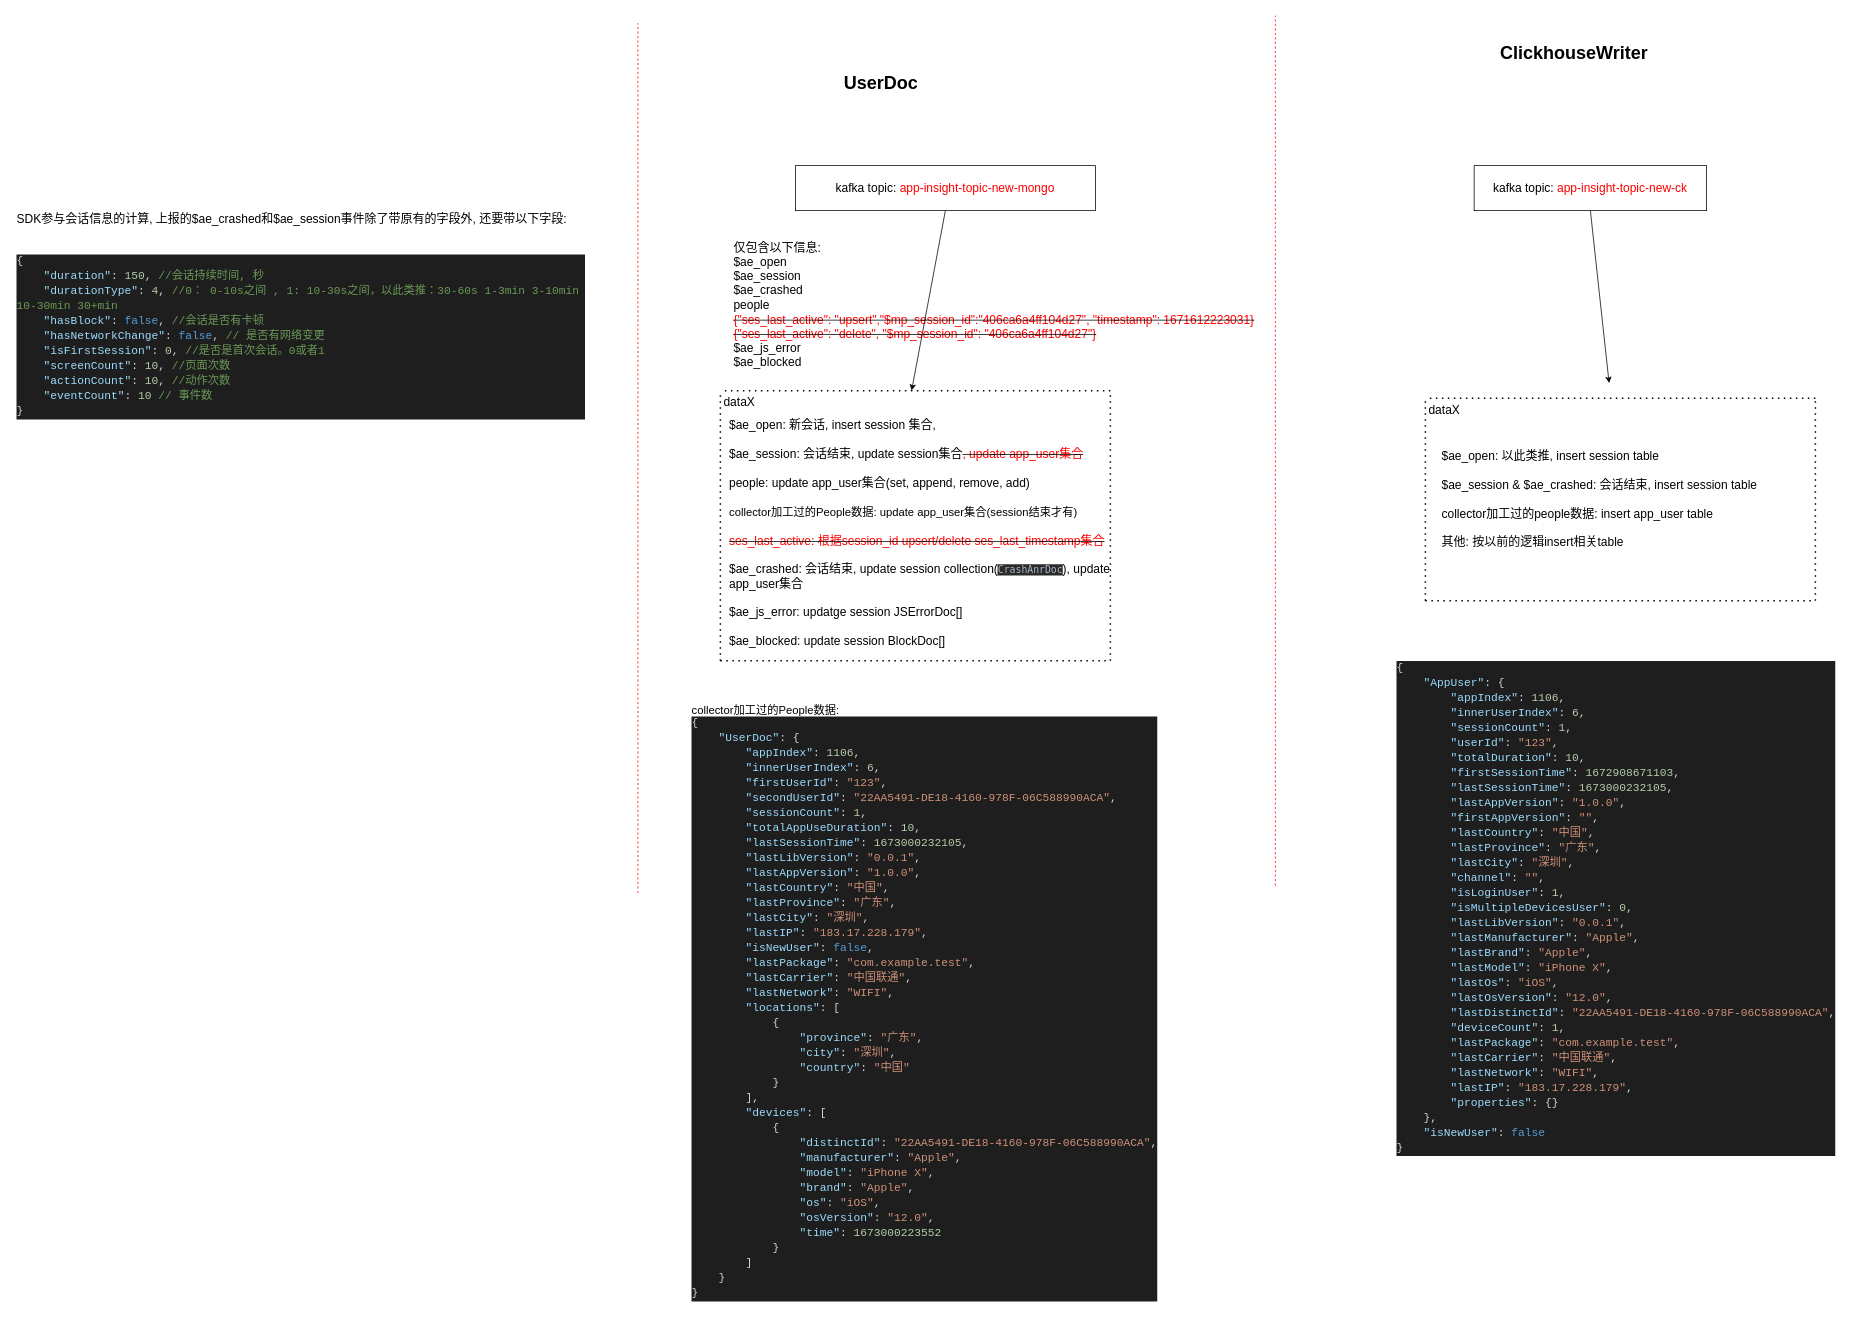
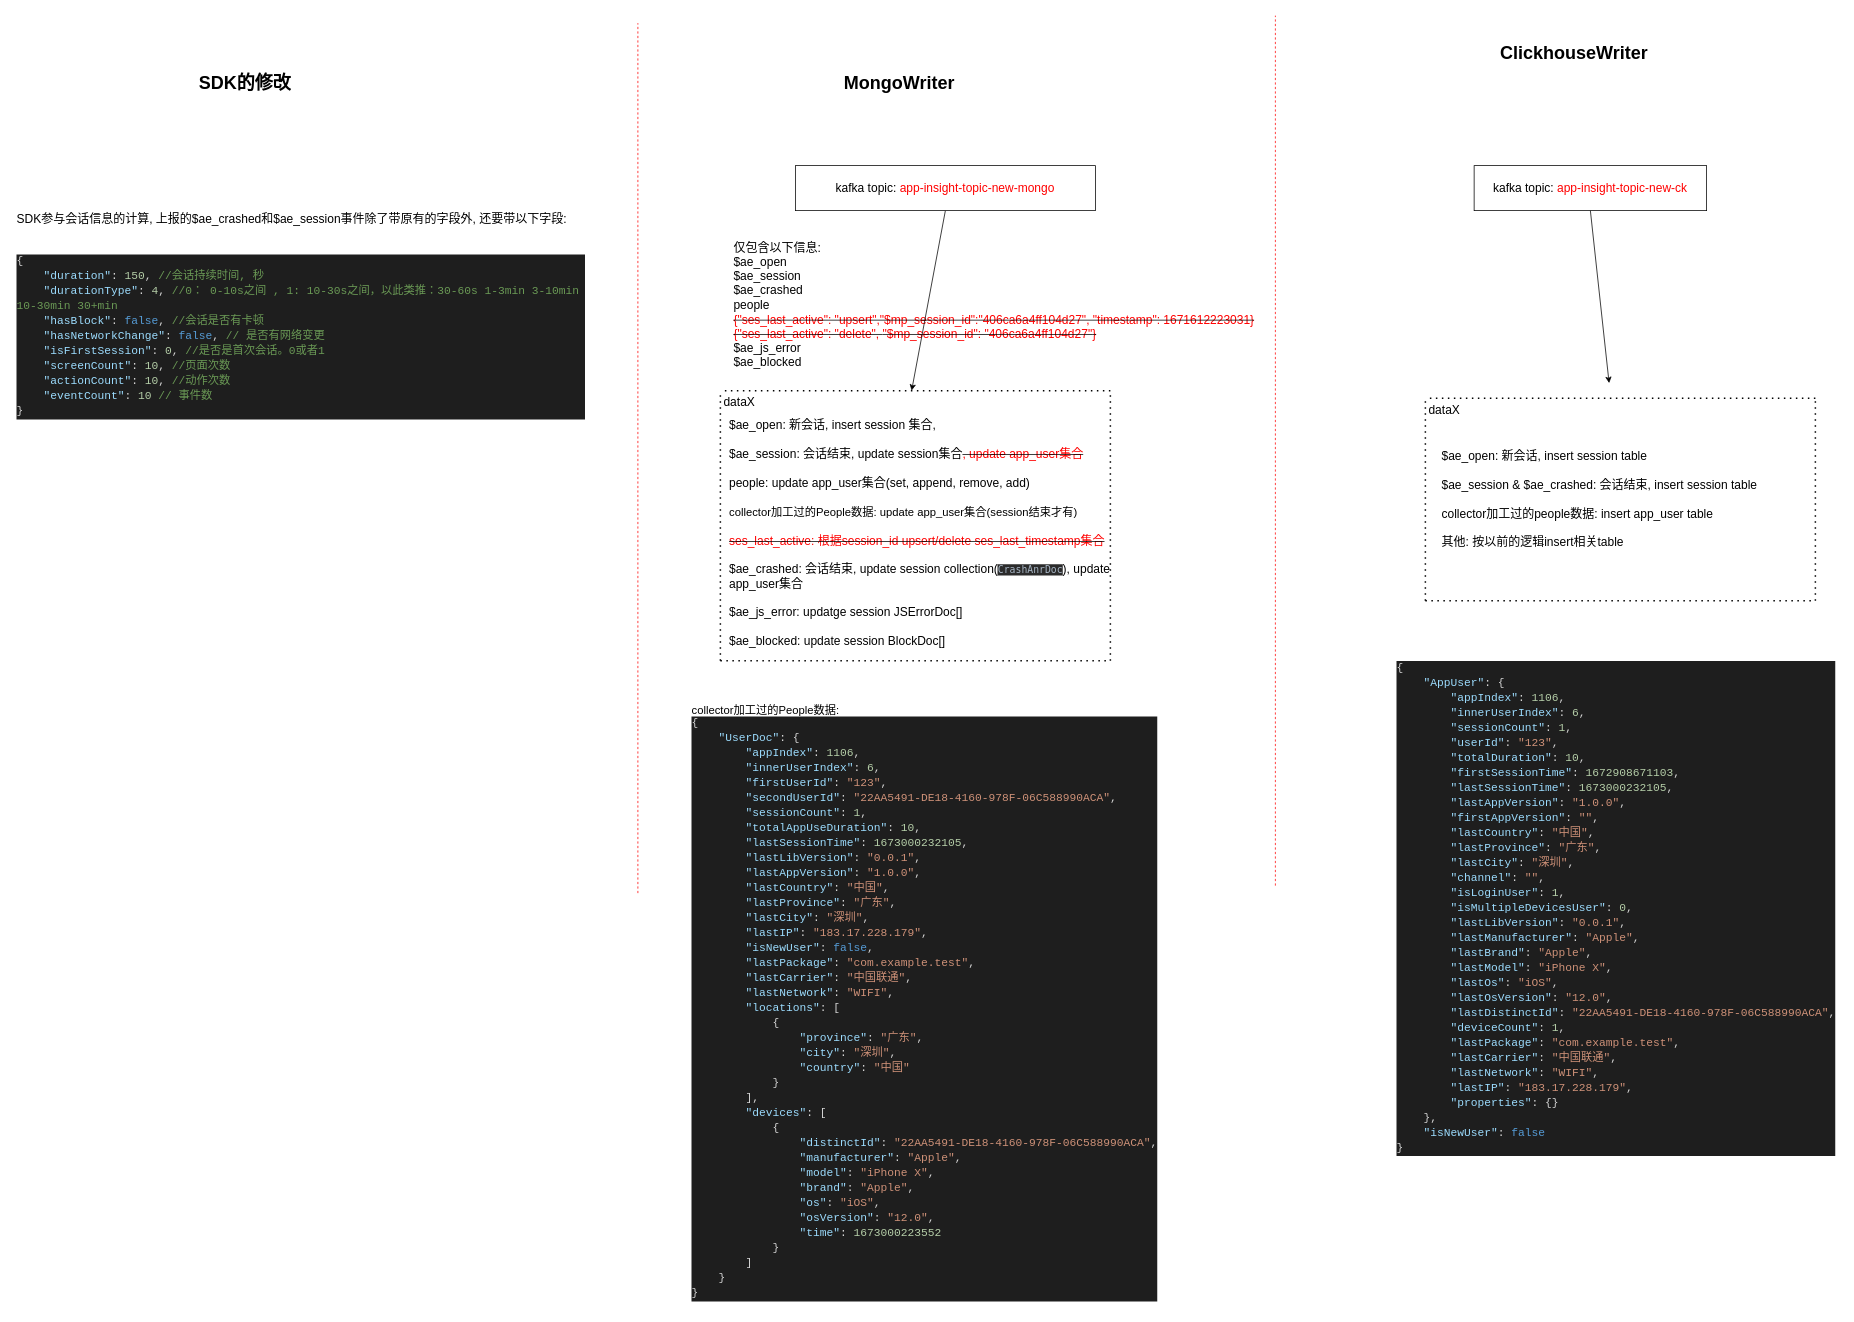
(862, 66) -> (871, 66)
none -> (267, 113)
(1612, 499) -> (1612, 499)
